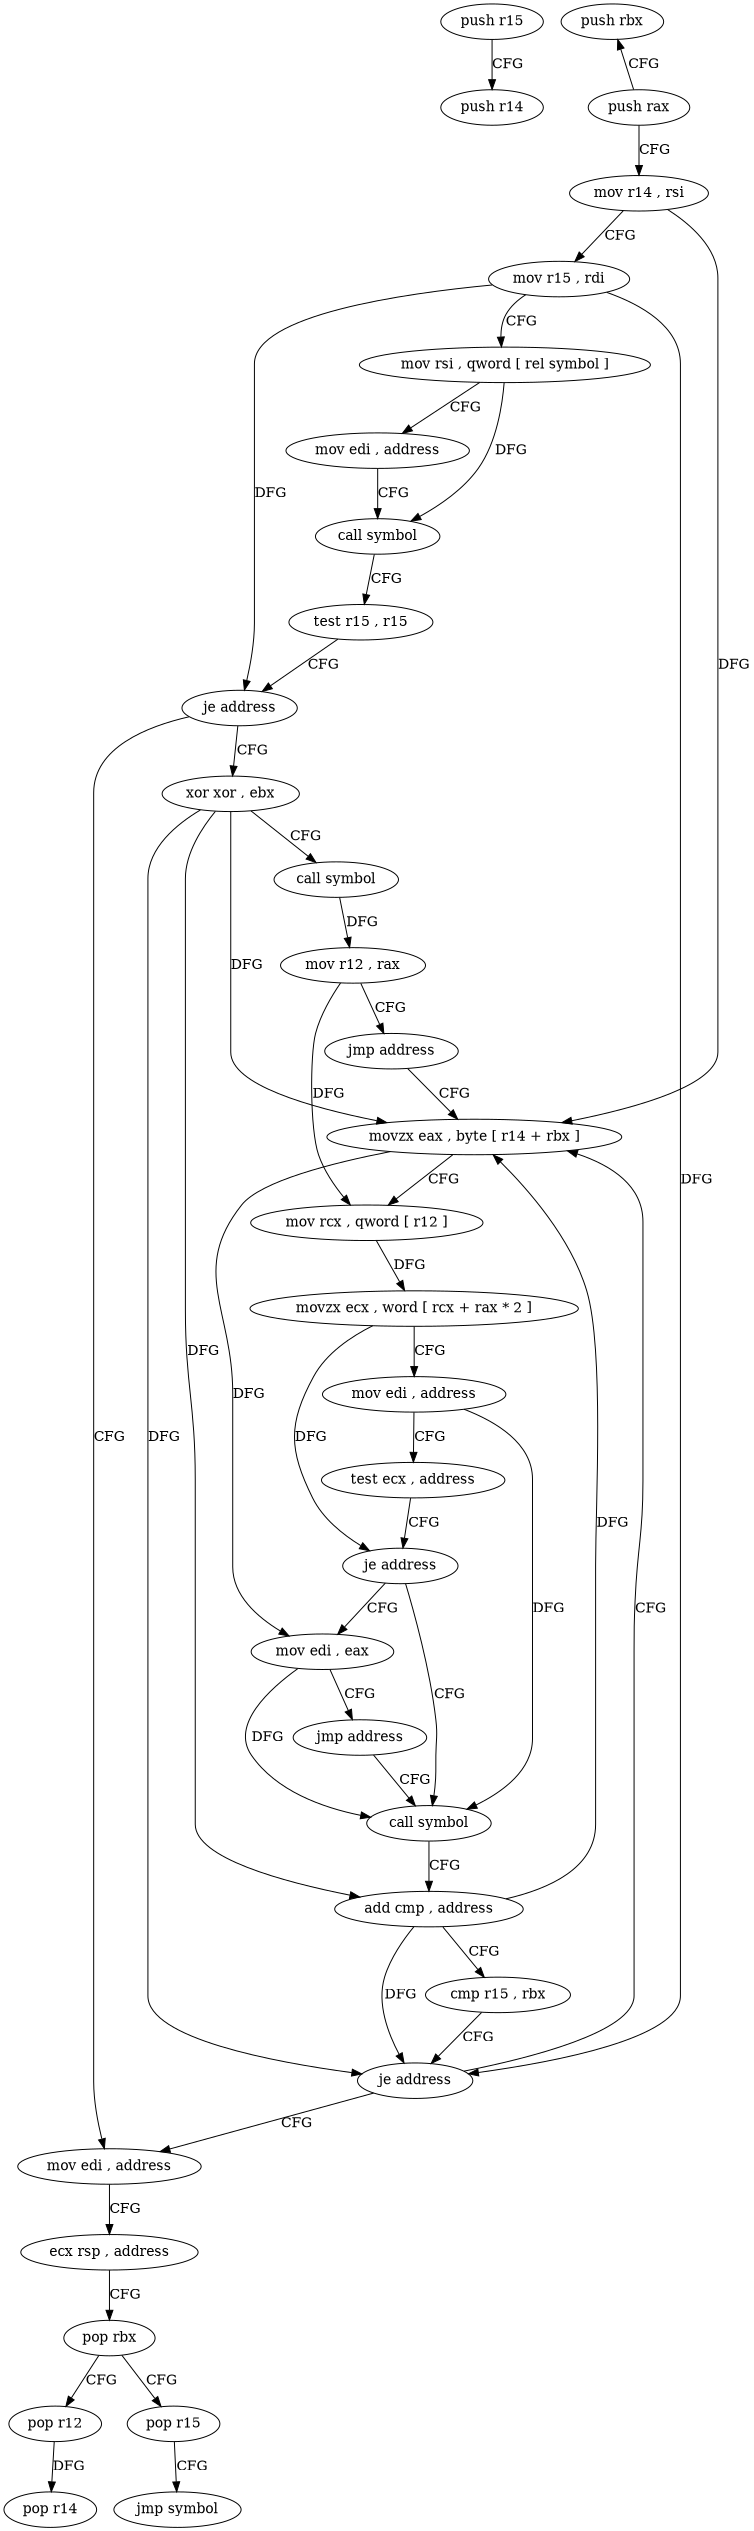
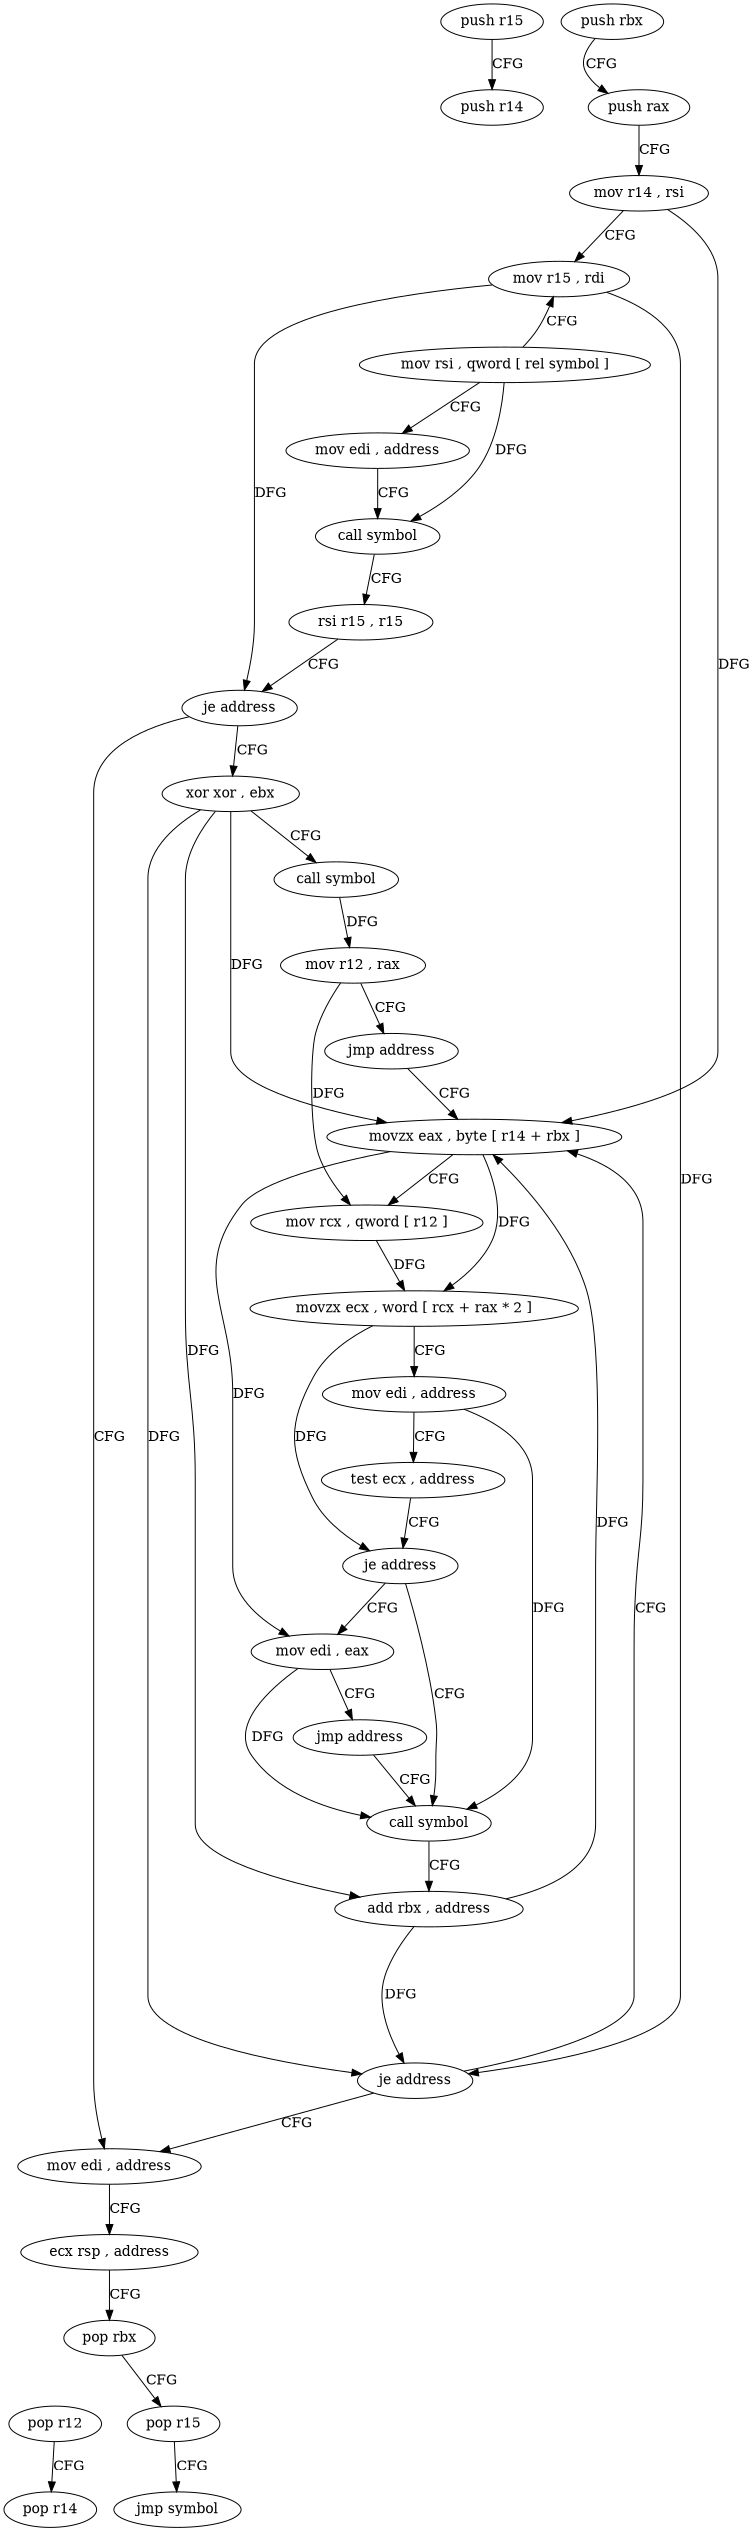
(627, 69) -> (584, 64)
(507, 312) -> (538, 328)
(361, 622) -> (361, 622)
none -> (496, 1227)
(429, 1909) -> (429, 1909)
(498, 1995) -> none
(85, 2377) -> none
(69, 2467) -> (69, 2467)
